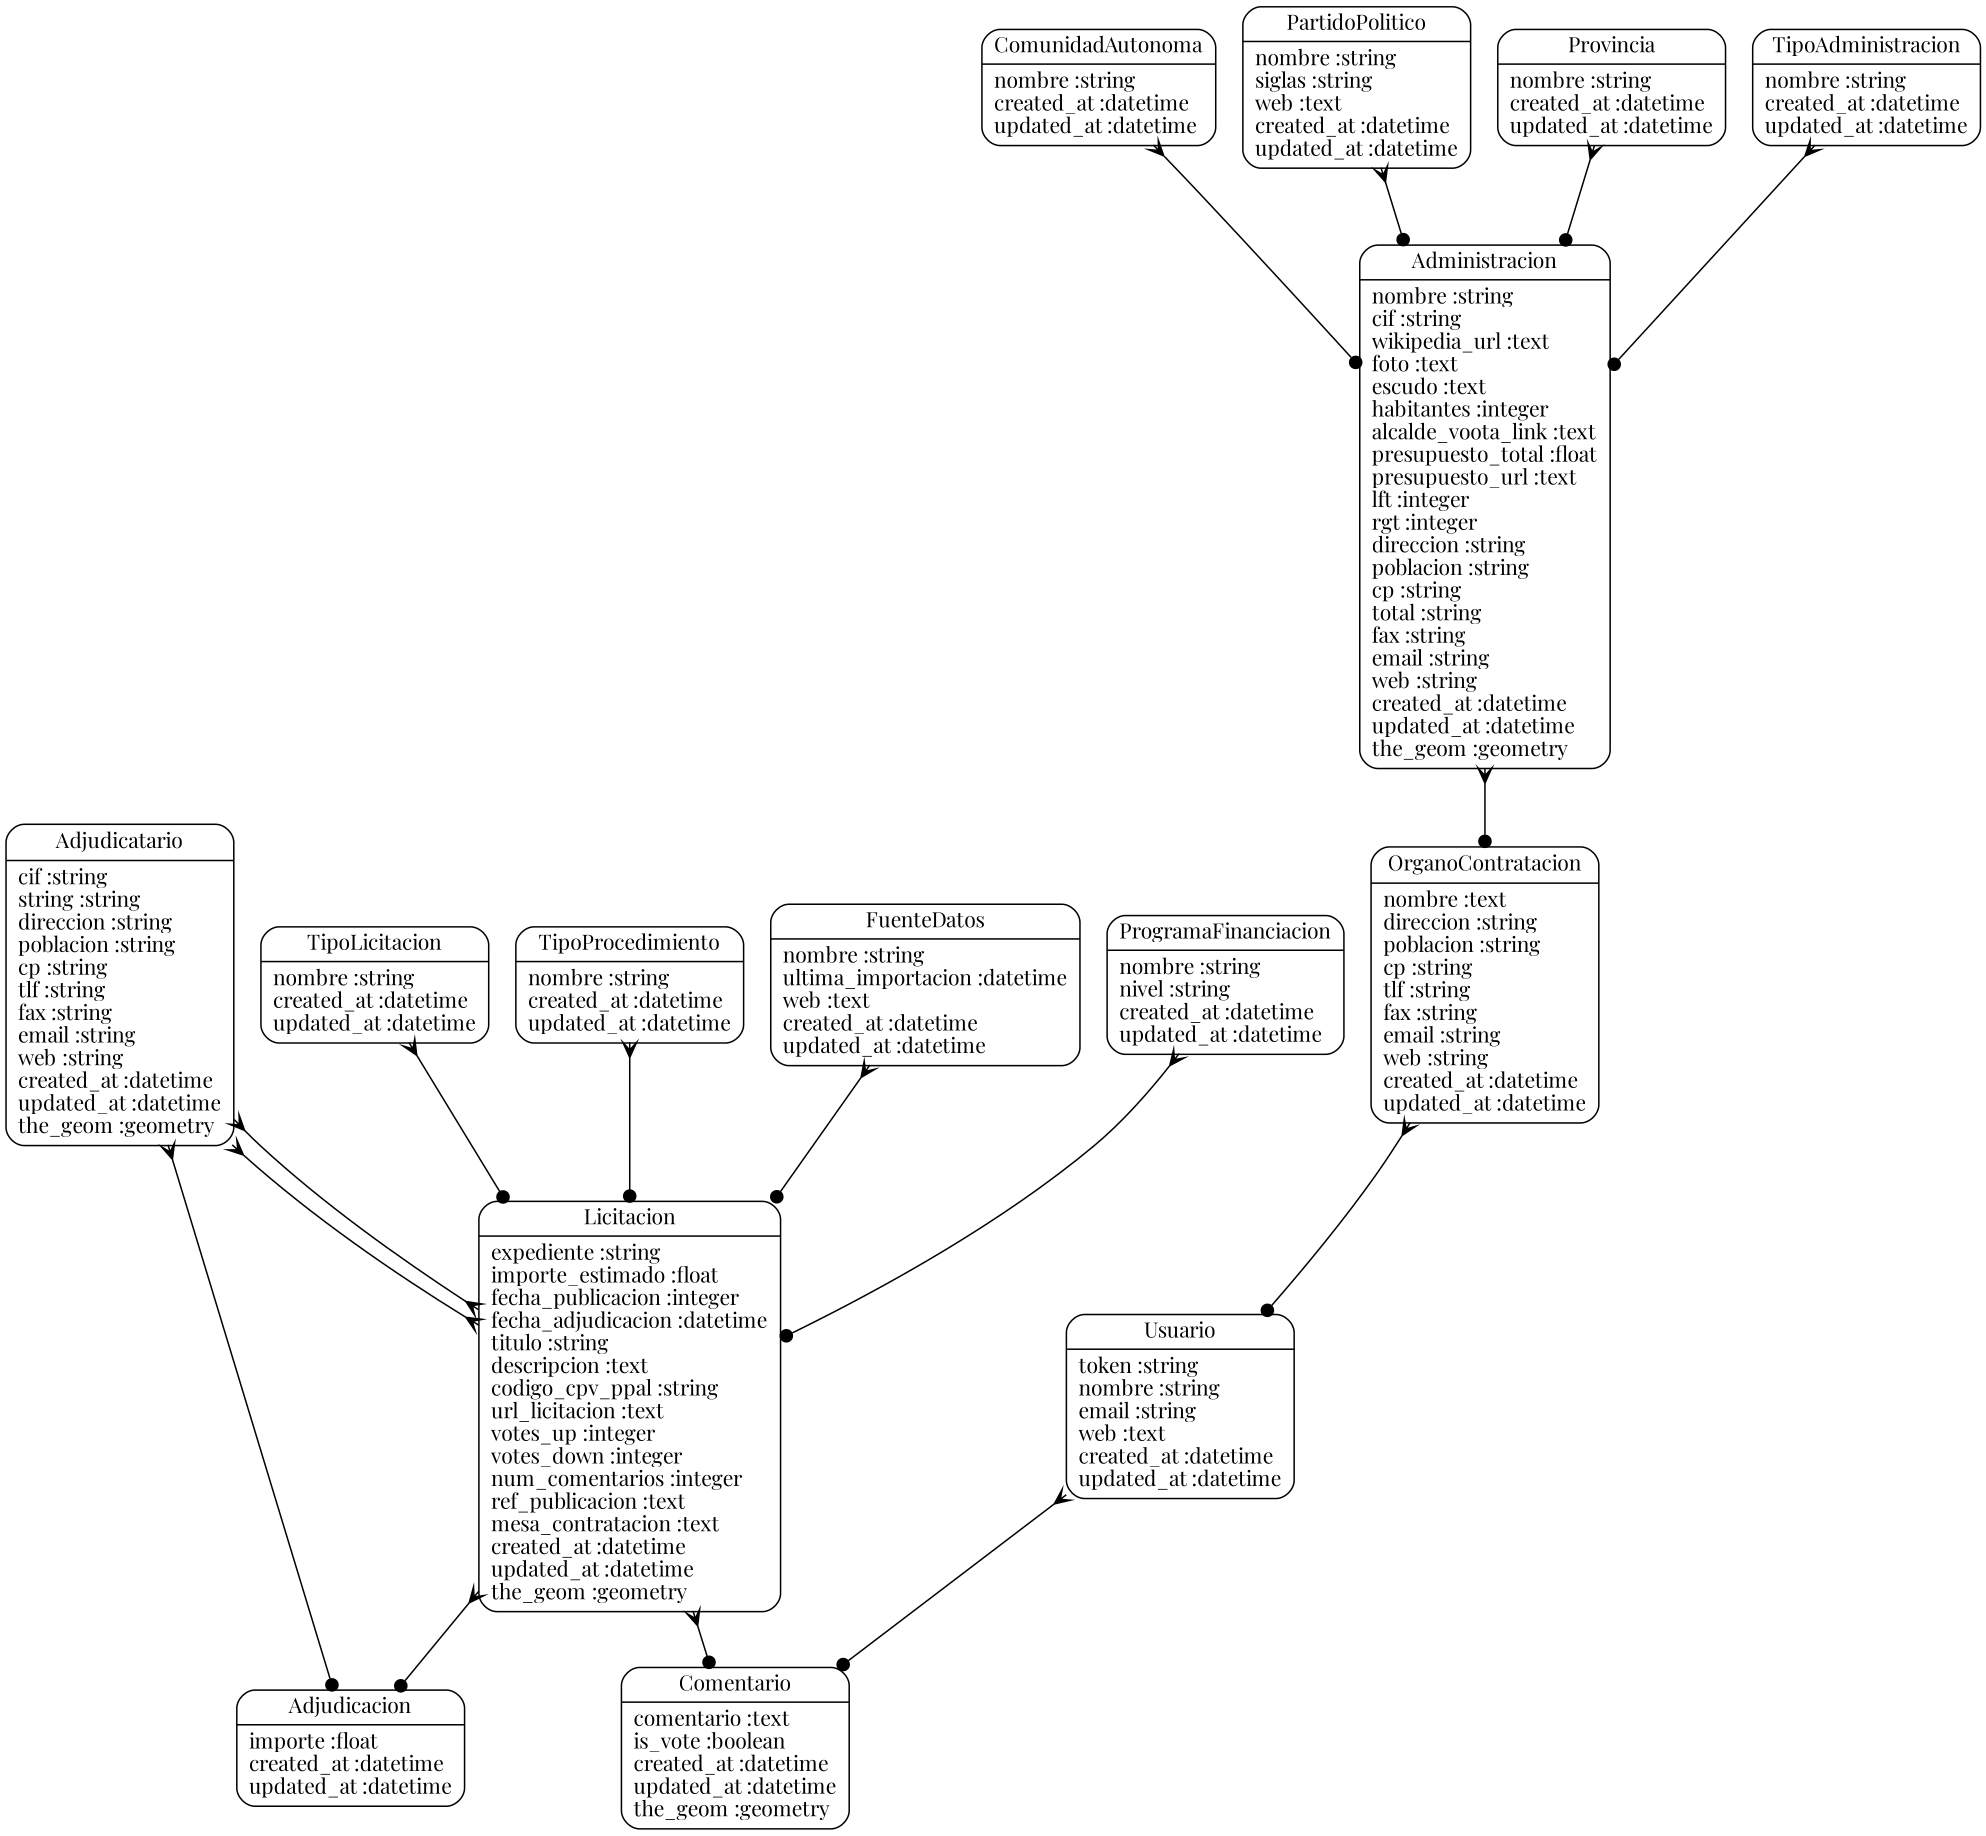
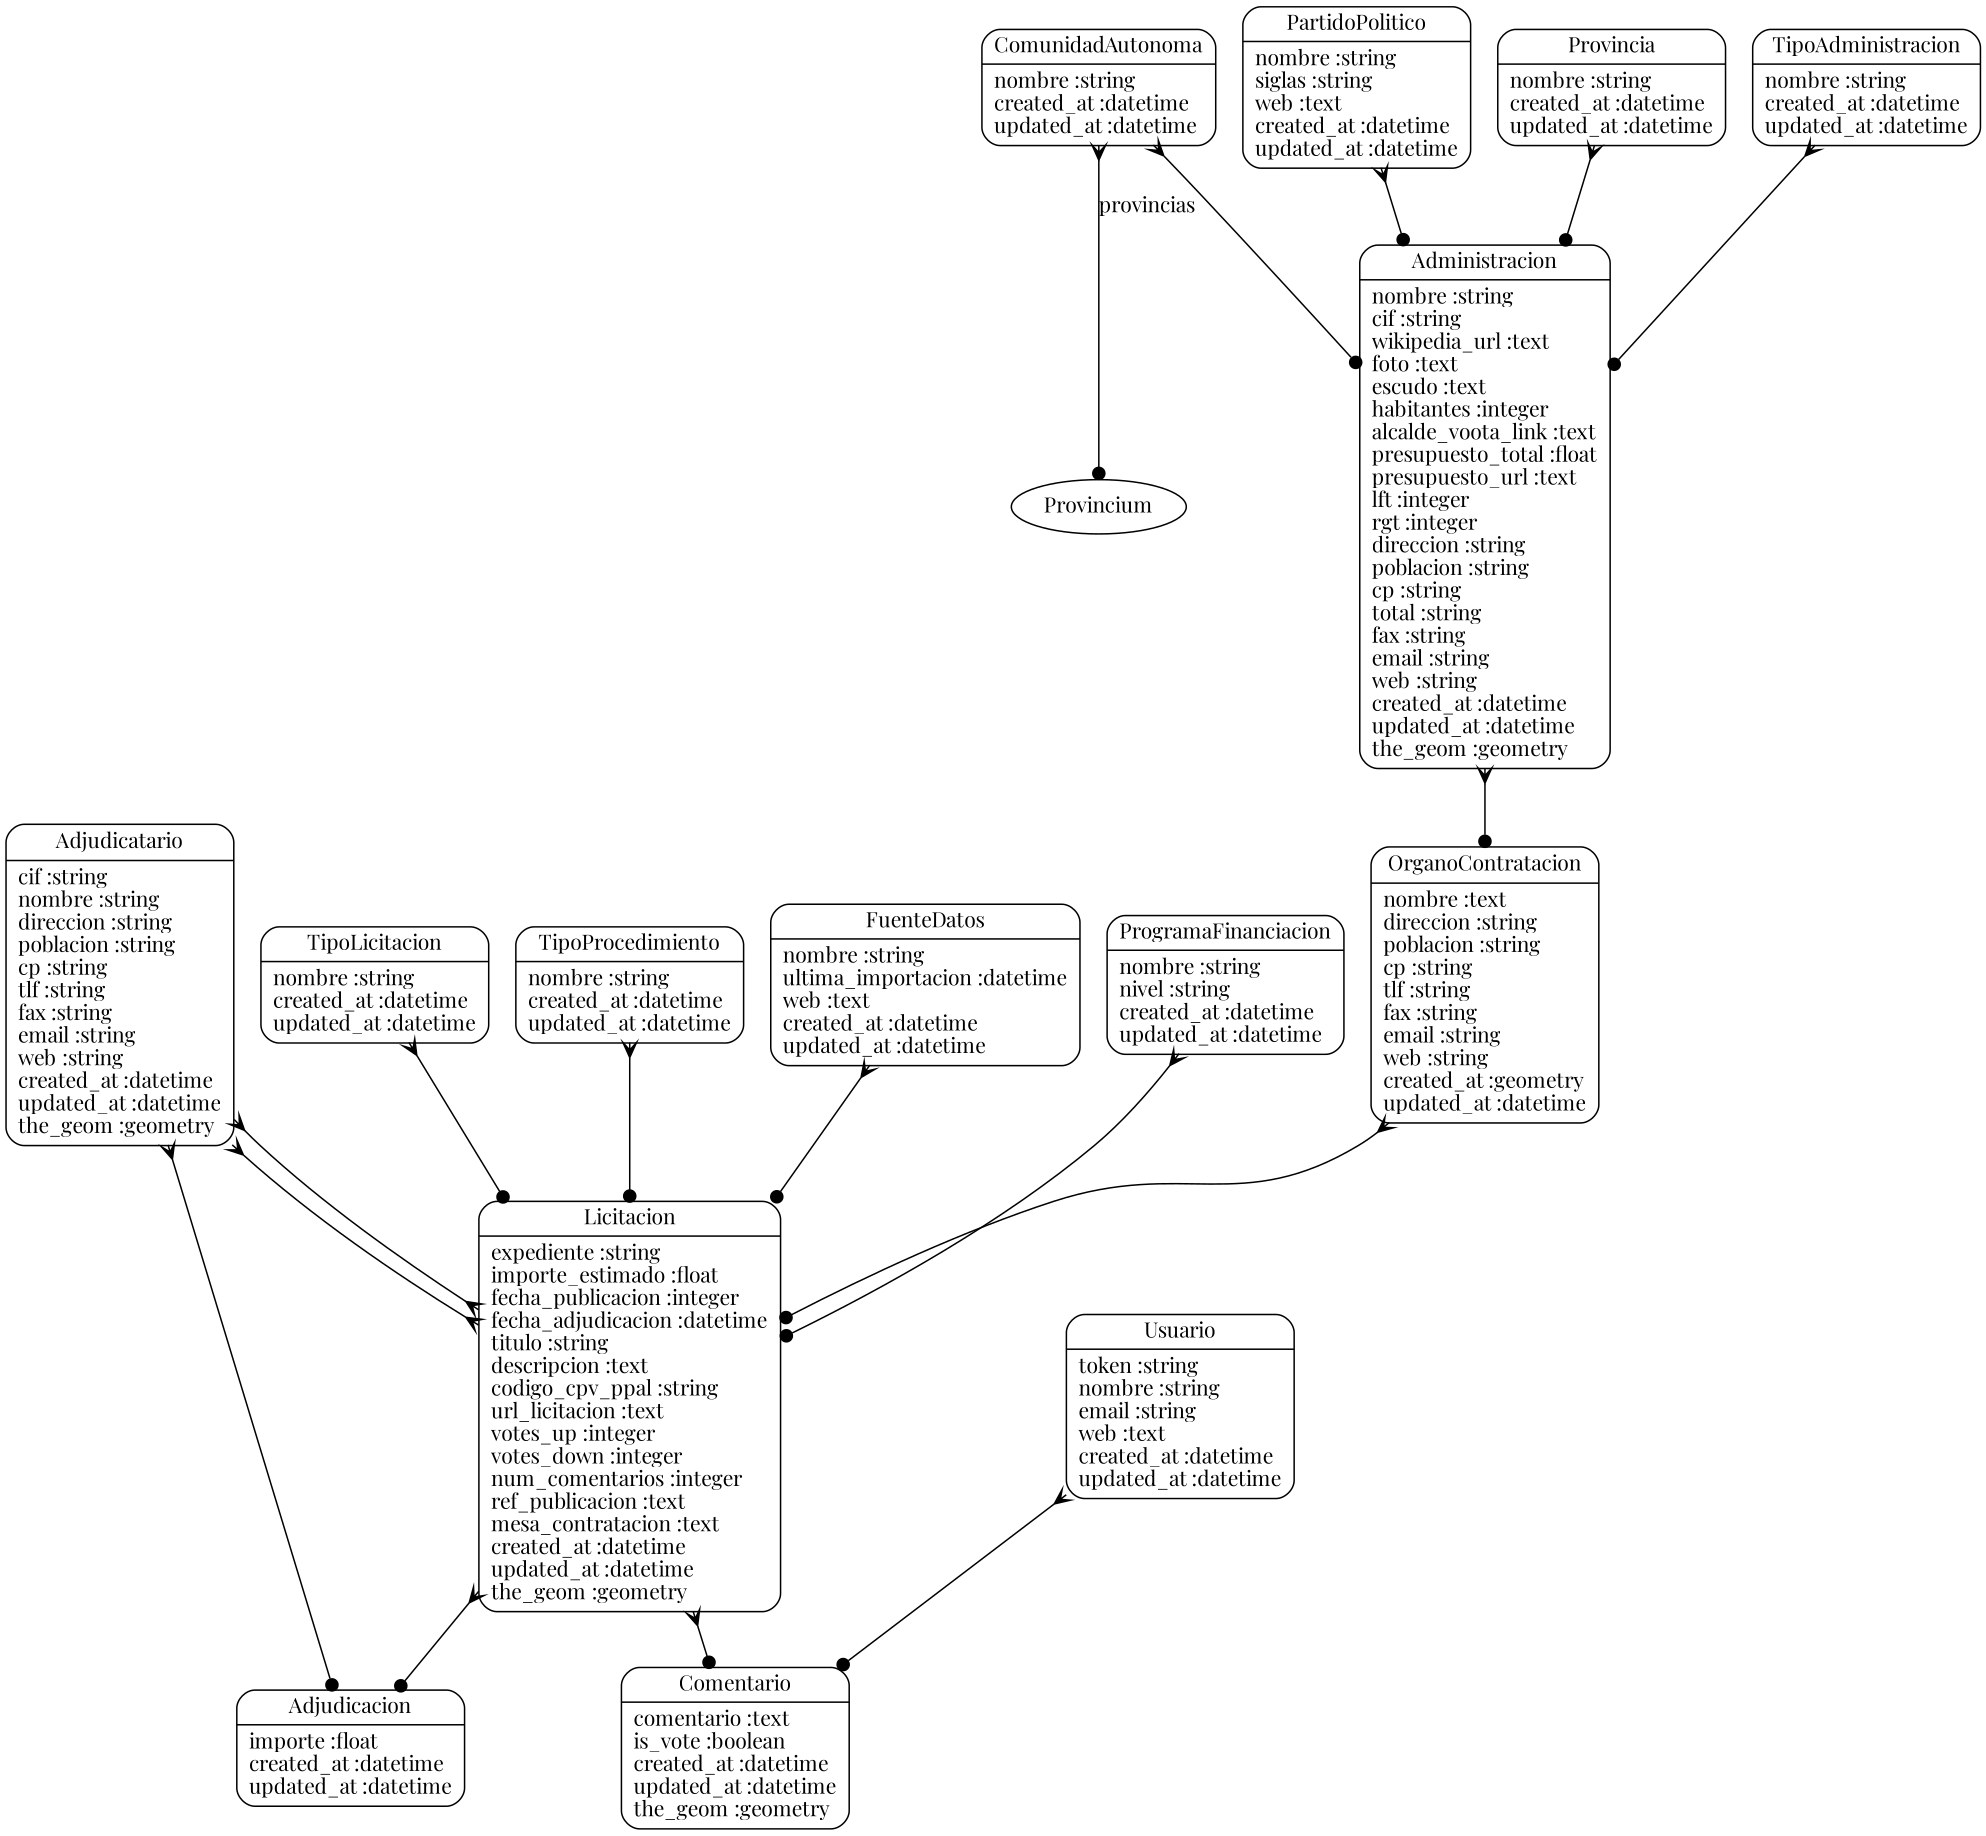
none -> (1099, 507)
(80, 900) -> (89, 900)
(1481, 1081) -> (1483, 1081)
(1340, 1223) -> (1078, 1195)
